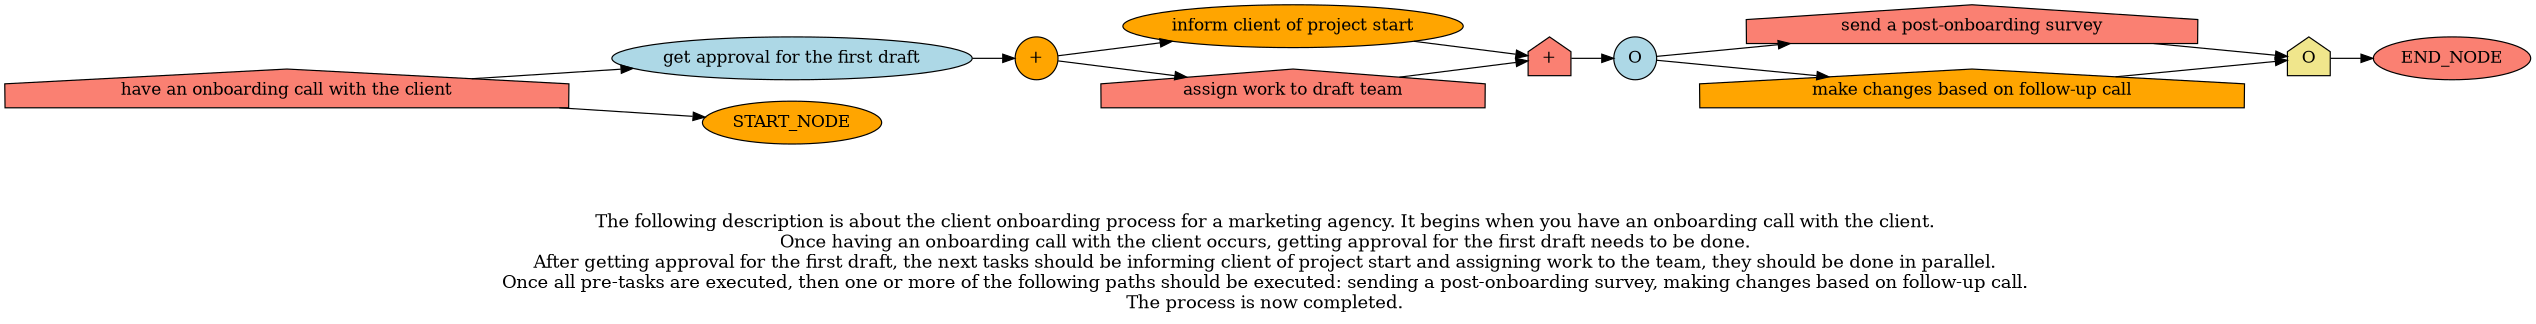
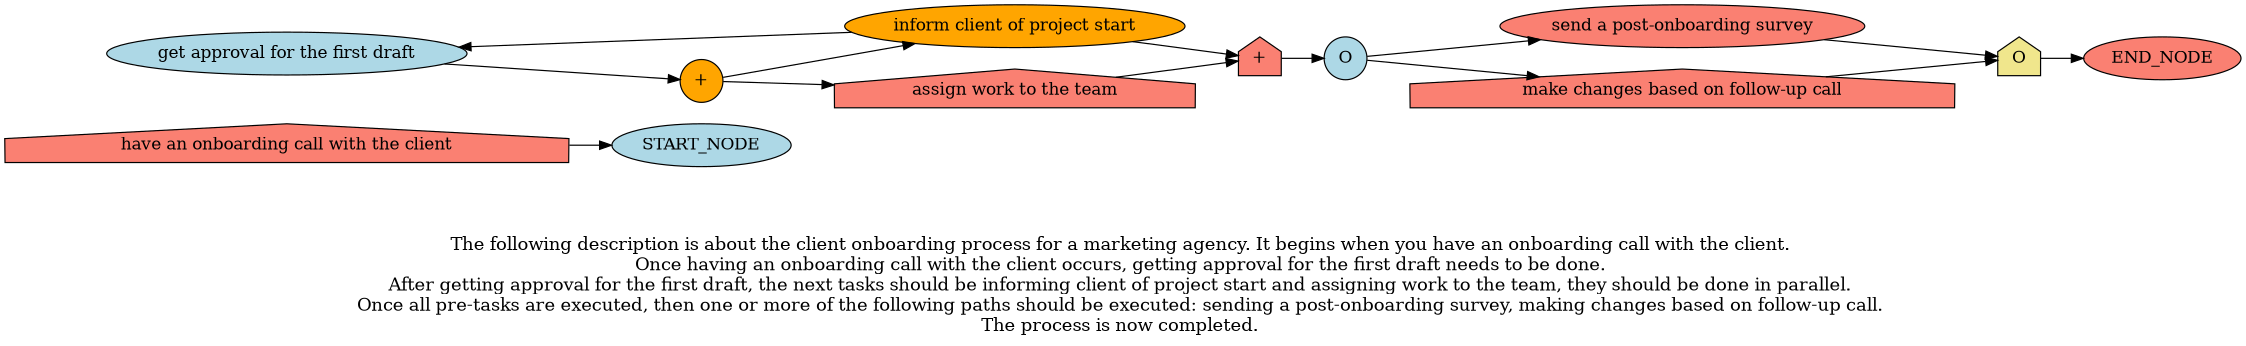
(1972, 26) -> (1682, 26)
(546, 74) -> (661, 39)
(1293, 90) -> (1015, 90)
(1972, 90) -> (1682, 90)
(792, 123) -> (702, 145)
